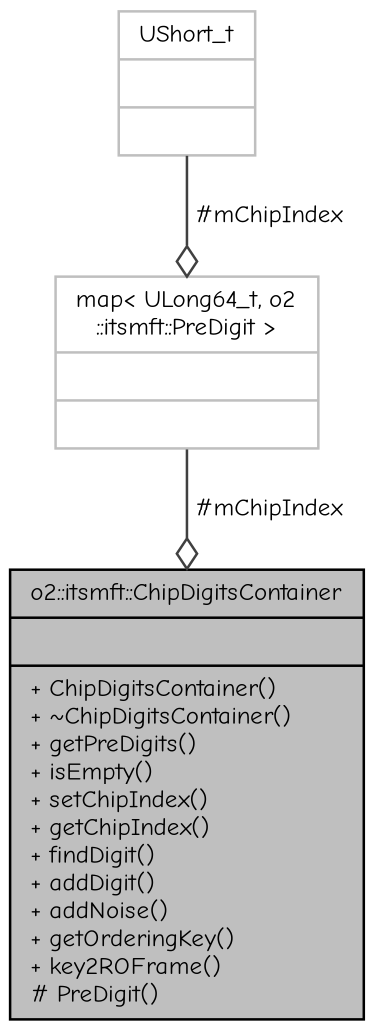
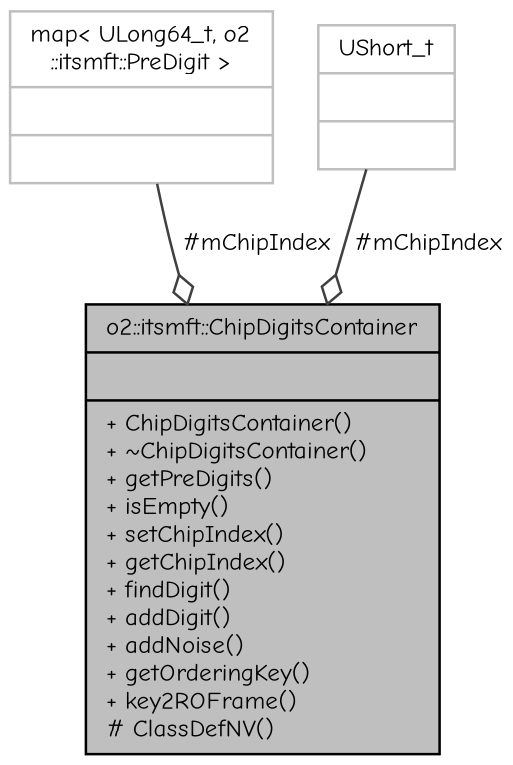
(187, 201) -> (351, 222)
(96, 994) -> (191, 729)
